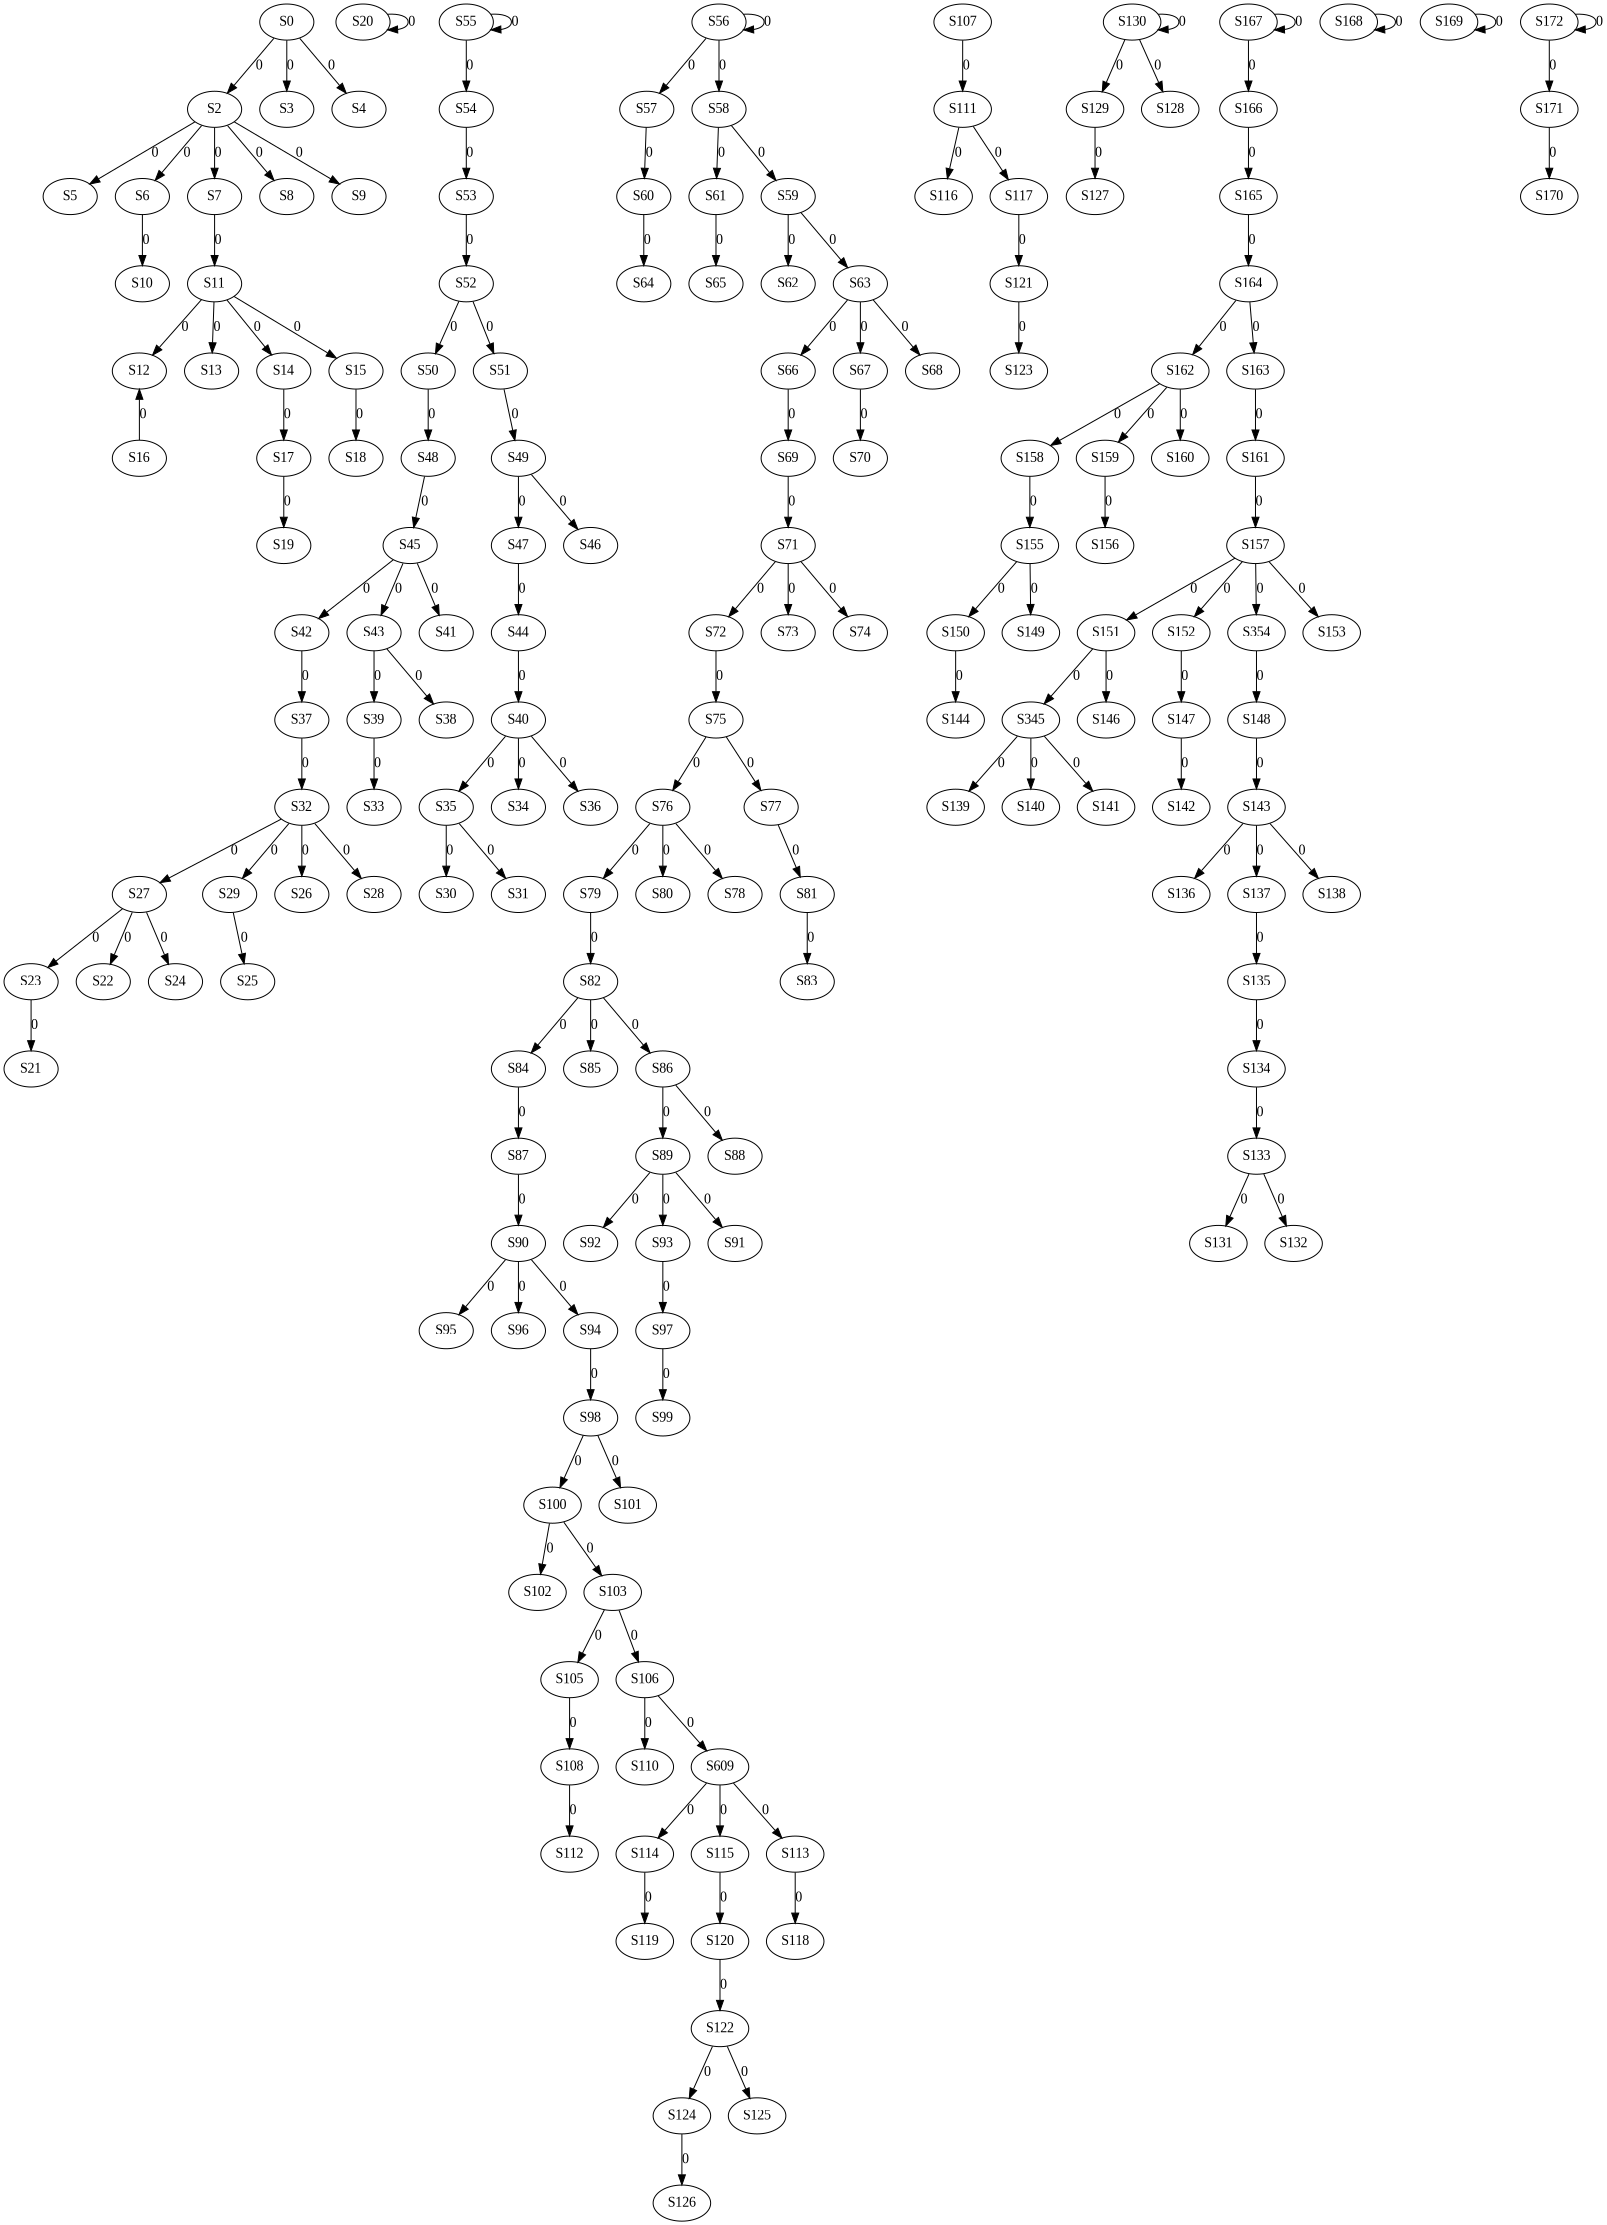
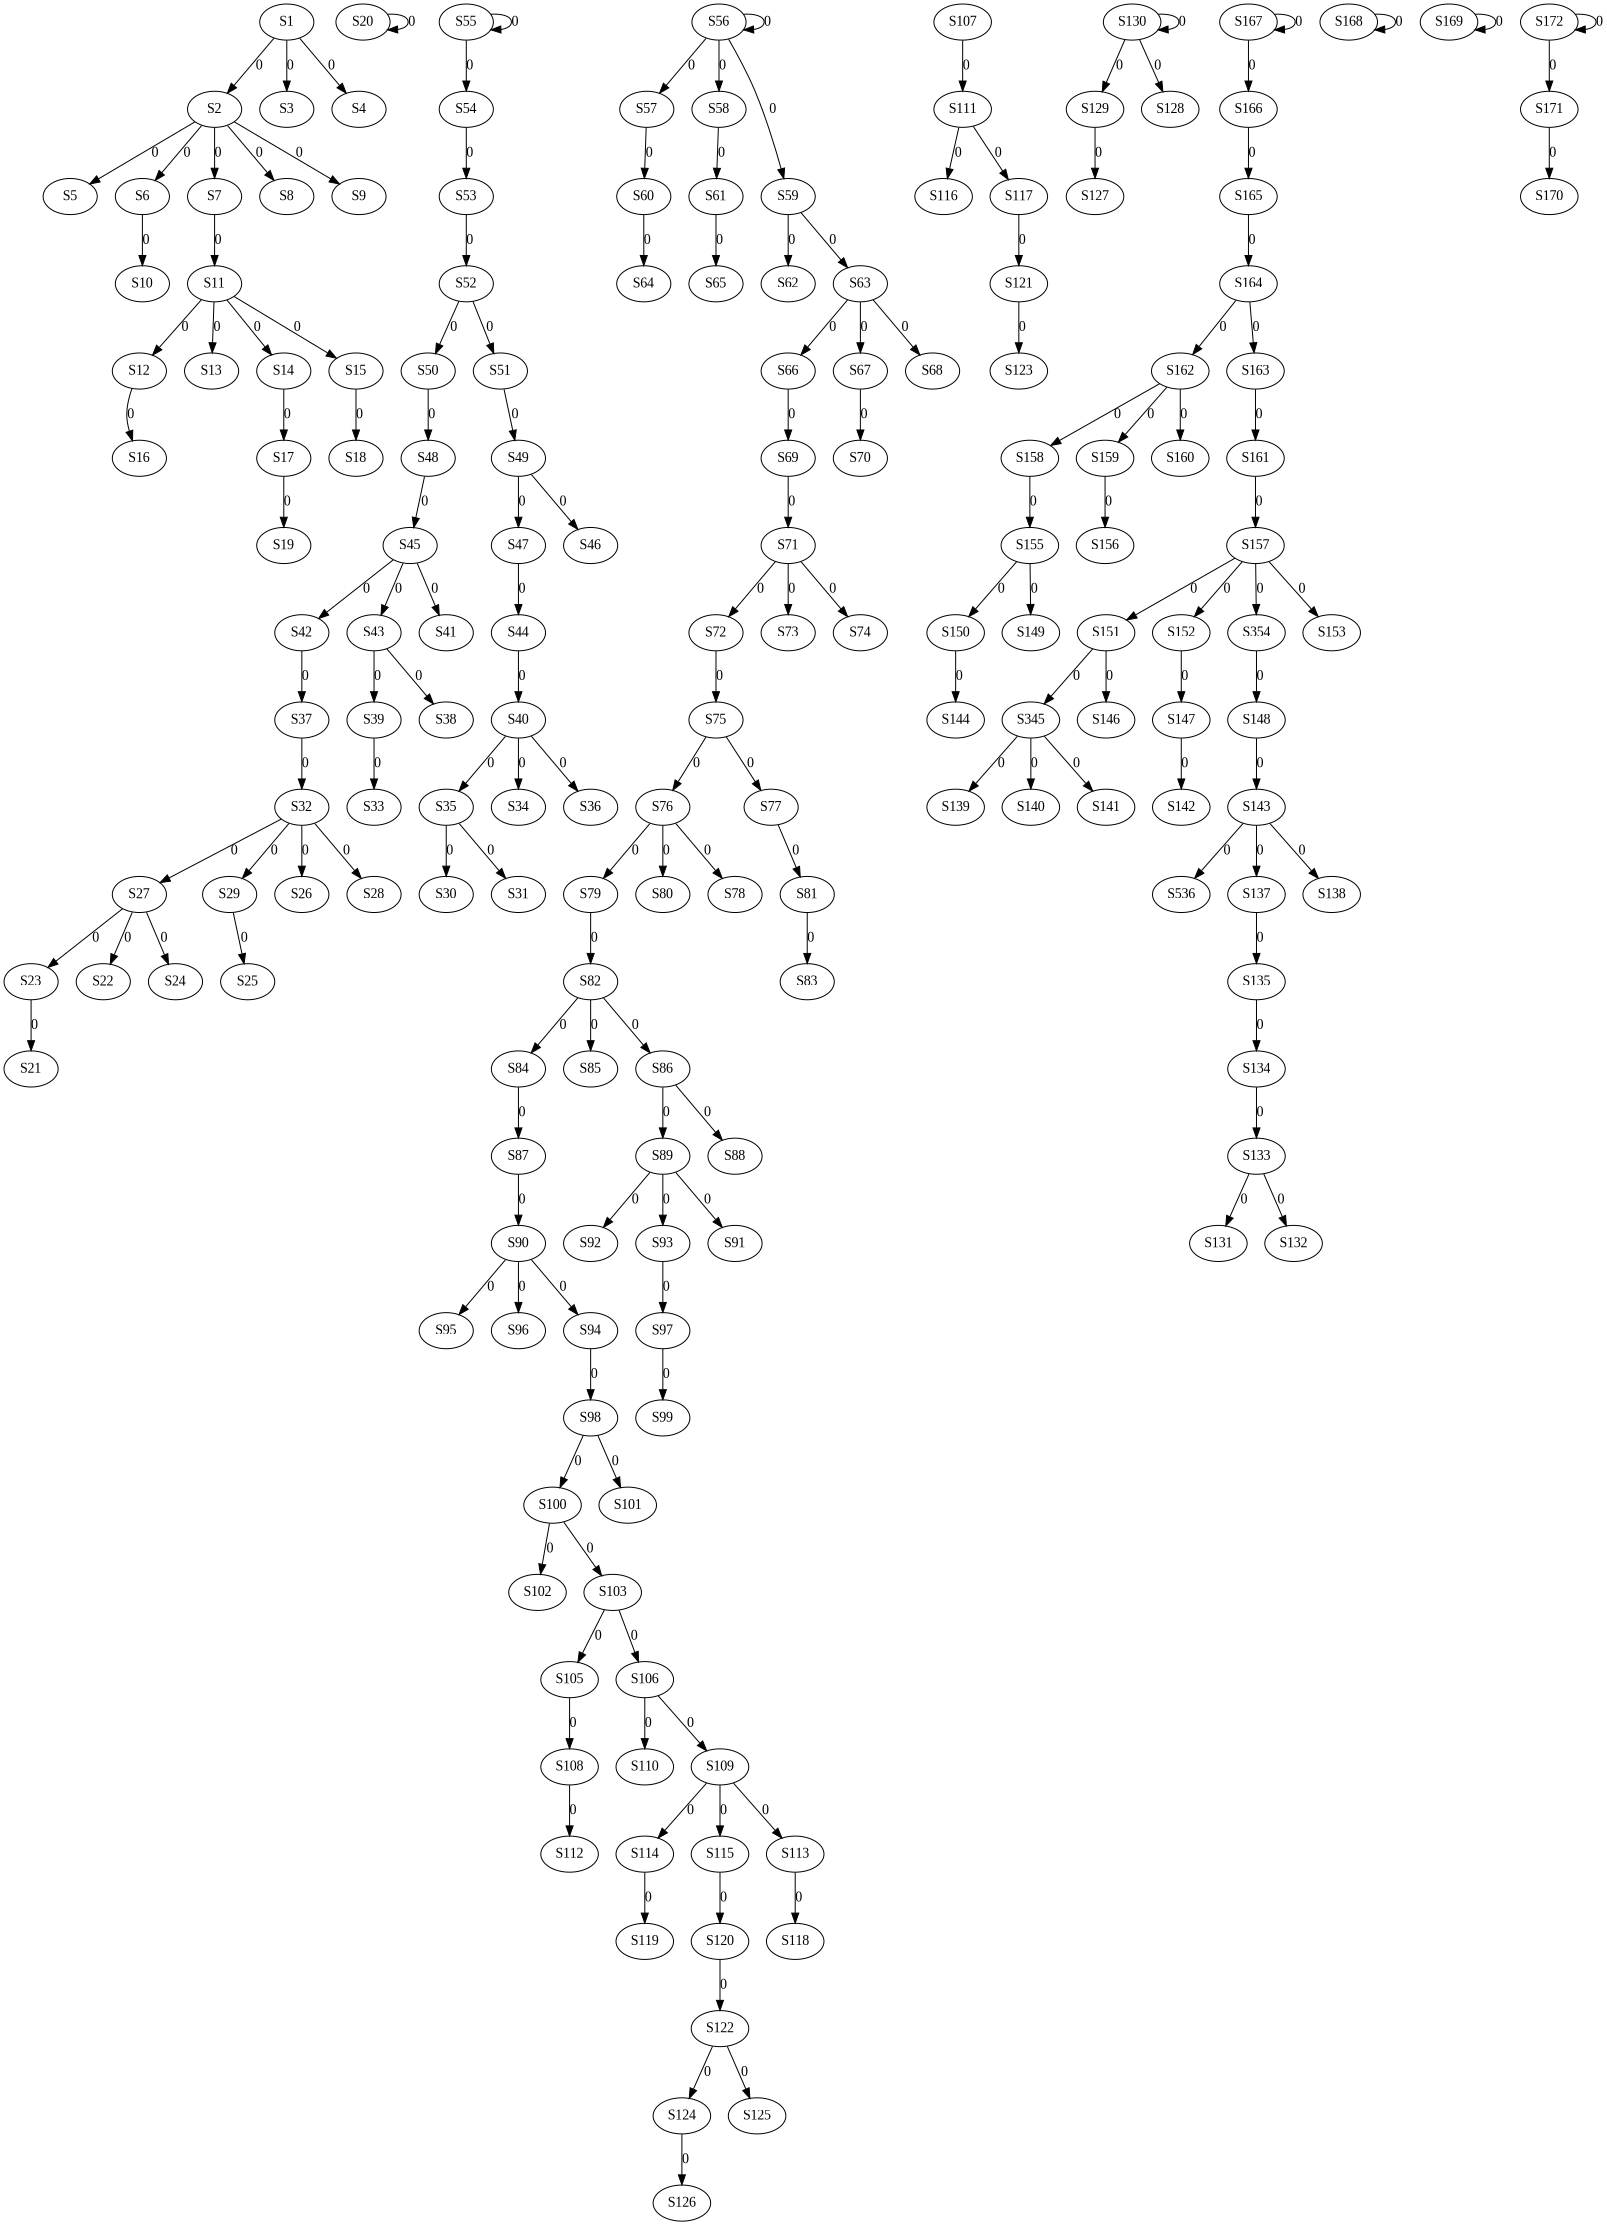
(287, 22) -> (287, 22)
(750, 149) -> (759, 102)
(139, 420) -> (127, 410)
(1181, 894) -> (1181, 894)
(720, 1767) -> (720, 1767)
